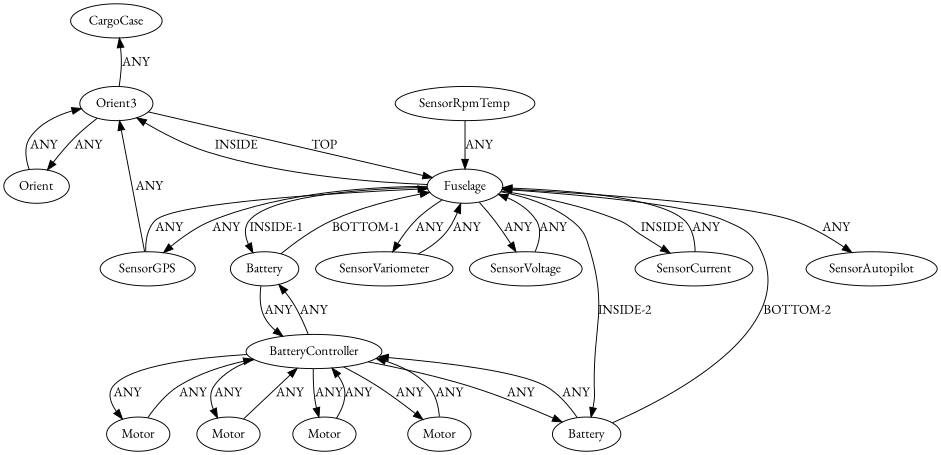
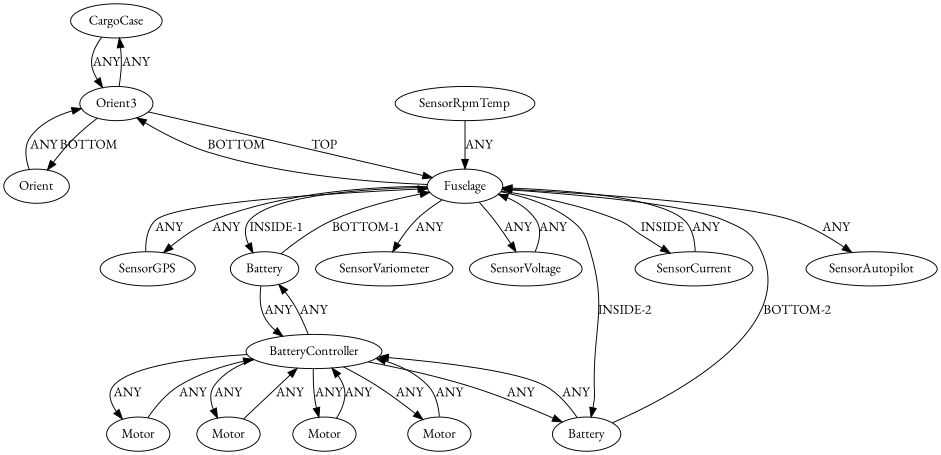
(89, 145) -> (89, 145)
(237, 145) -> (237, 145)
(133, 191) -> (92, 58)
(442, 237) -> none
